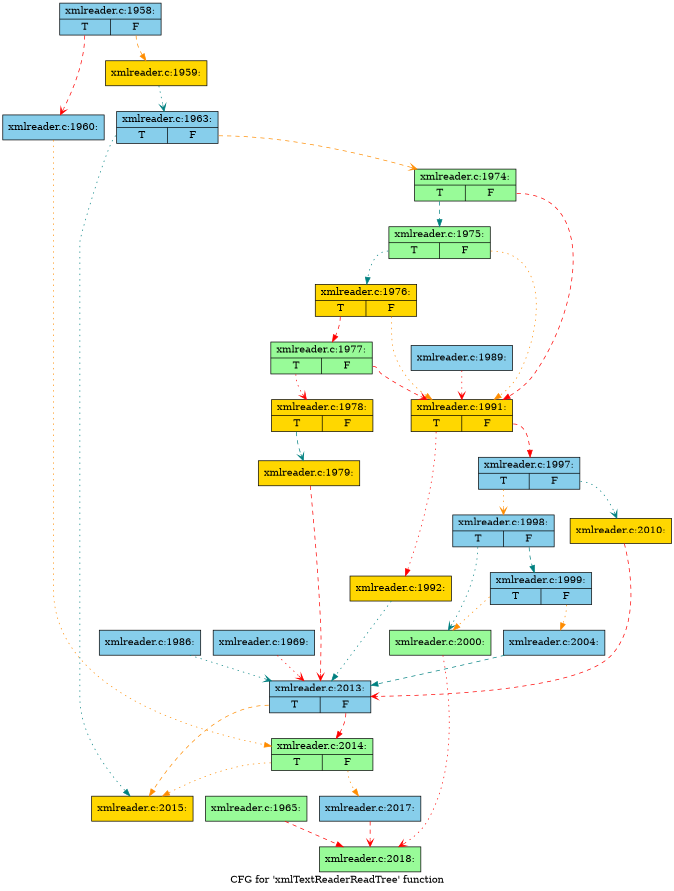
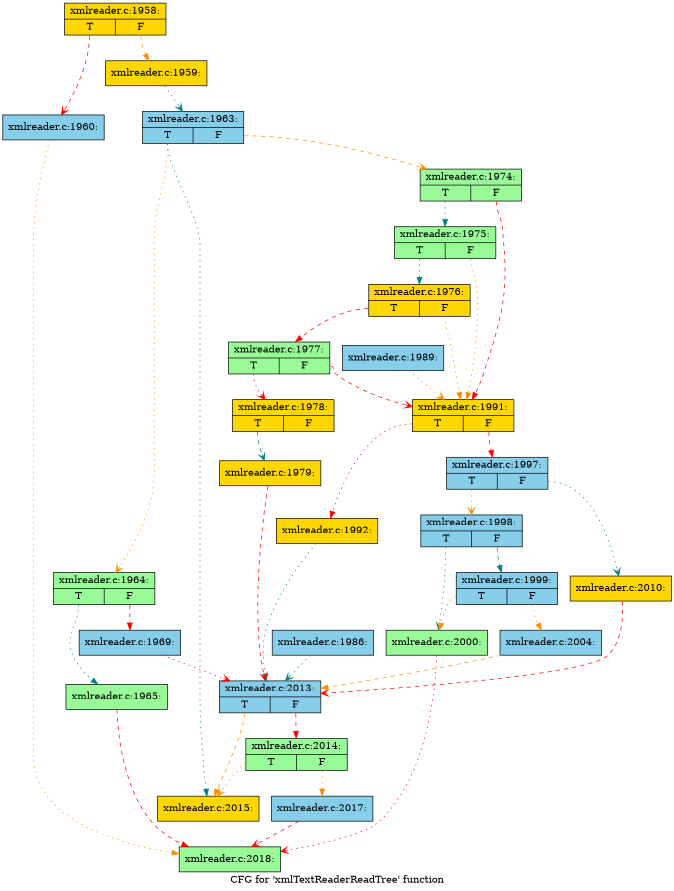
(110, 19) -> (115, 19)
(440, 210) -> (445, 210)
(462, 381) -> (424, 383)
(53, 506) -> (33, 539)
none -> (104, 589)
(438, 671) -> (415, 672)
(218, 772) -> (233, 776)
